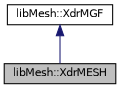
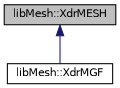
(60, 50) -> (60, 50)
